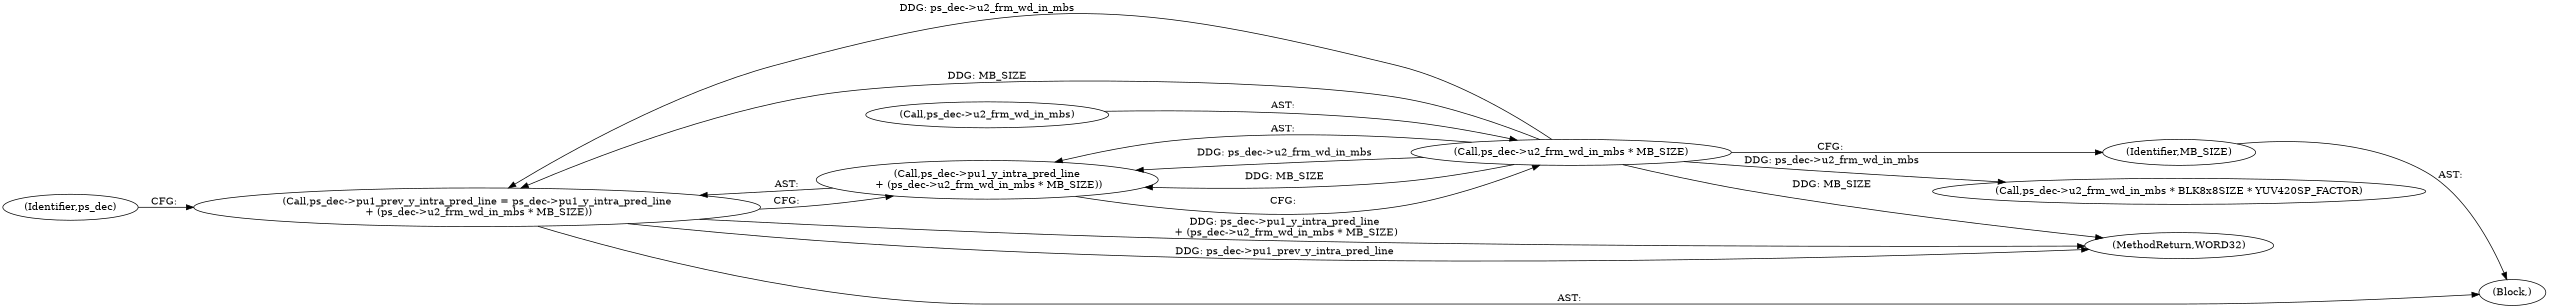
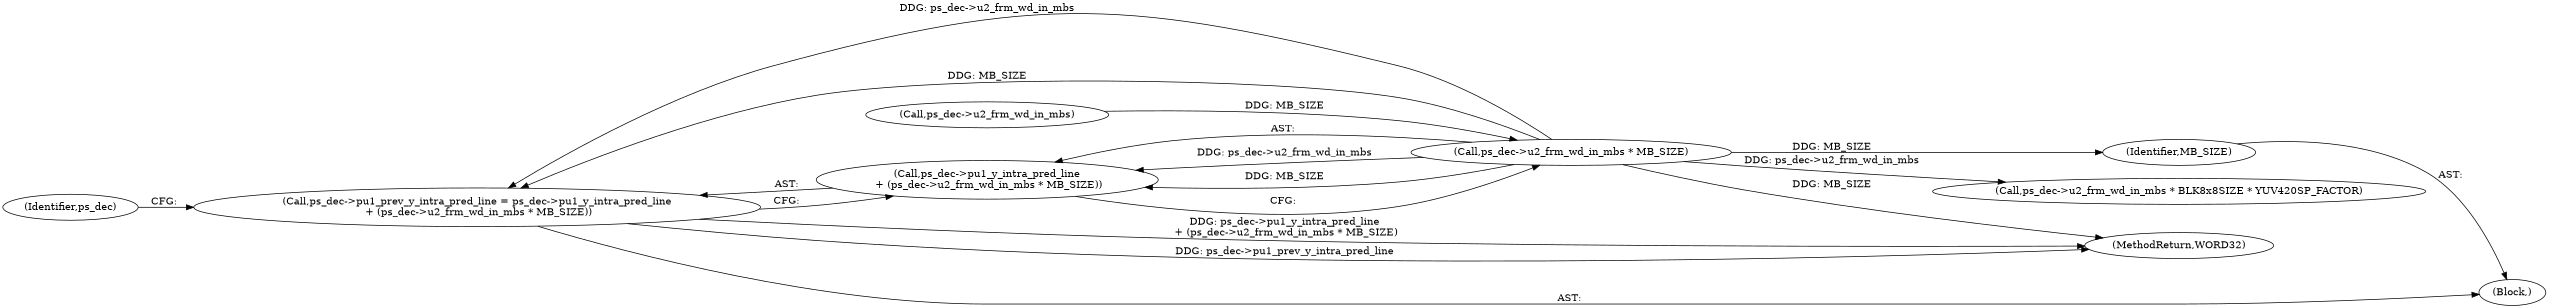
(1285, 106) -> (1285, 106)
(1832, 147) -> (1832, 147)
